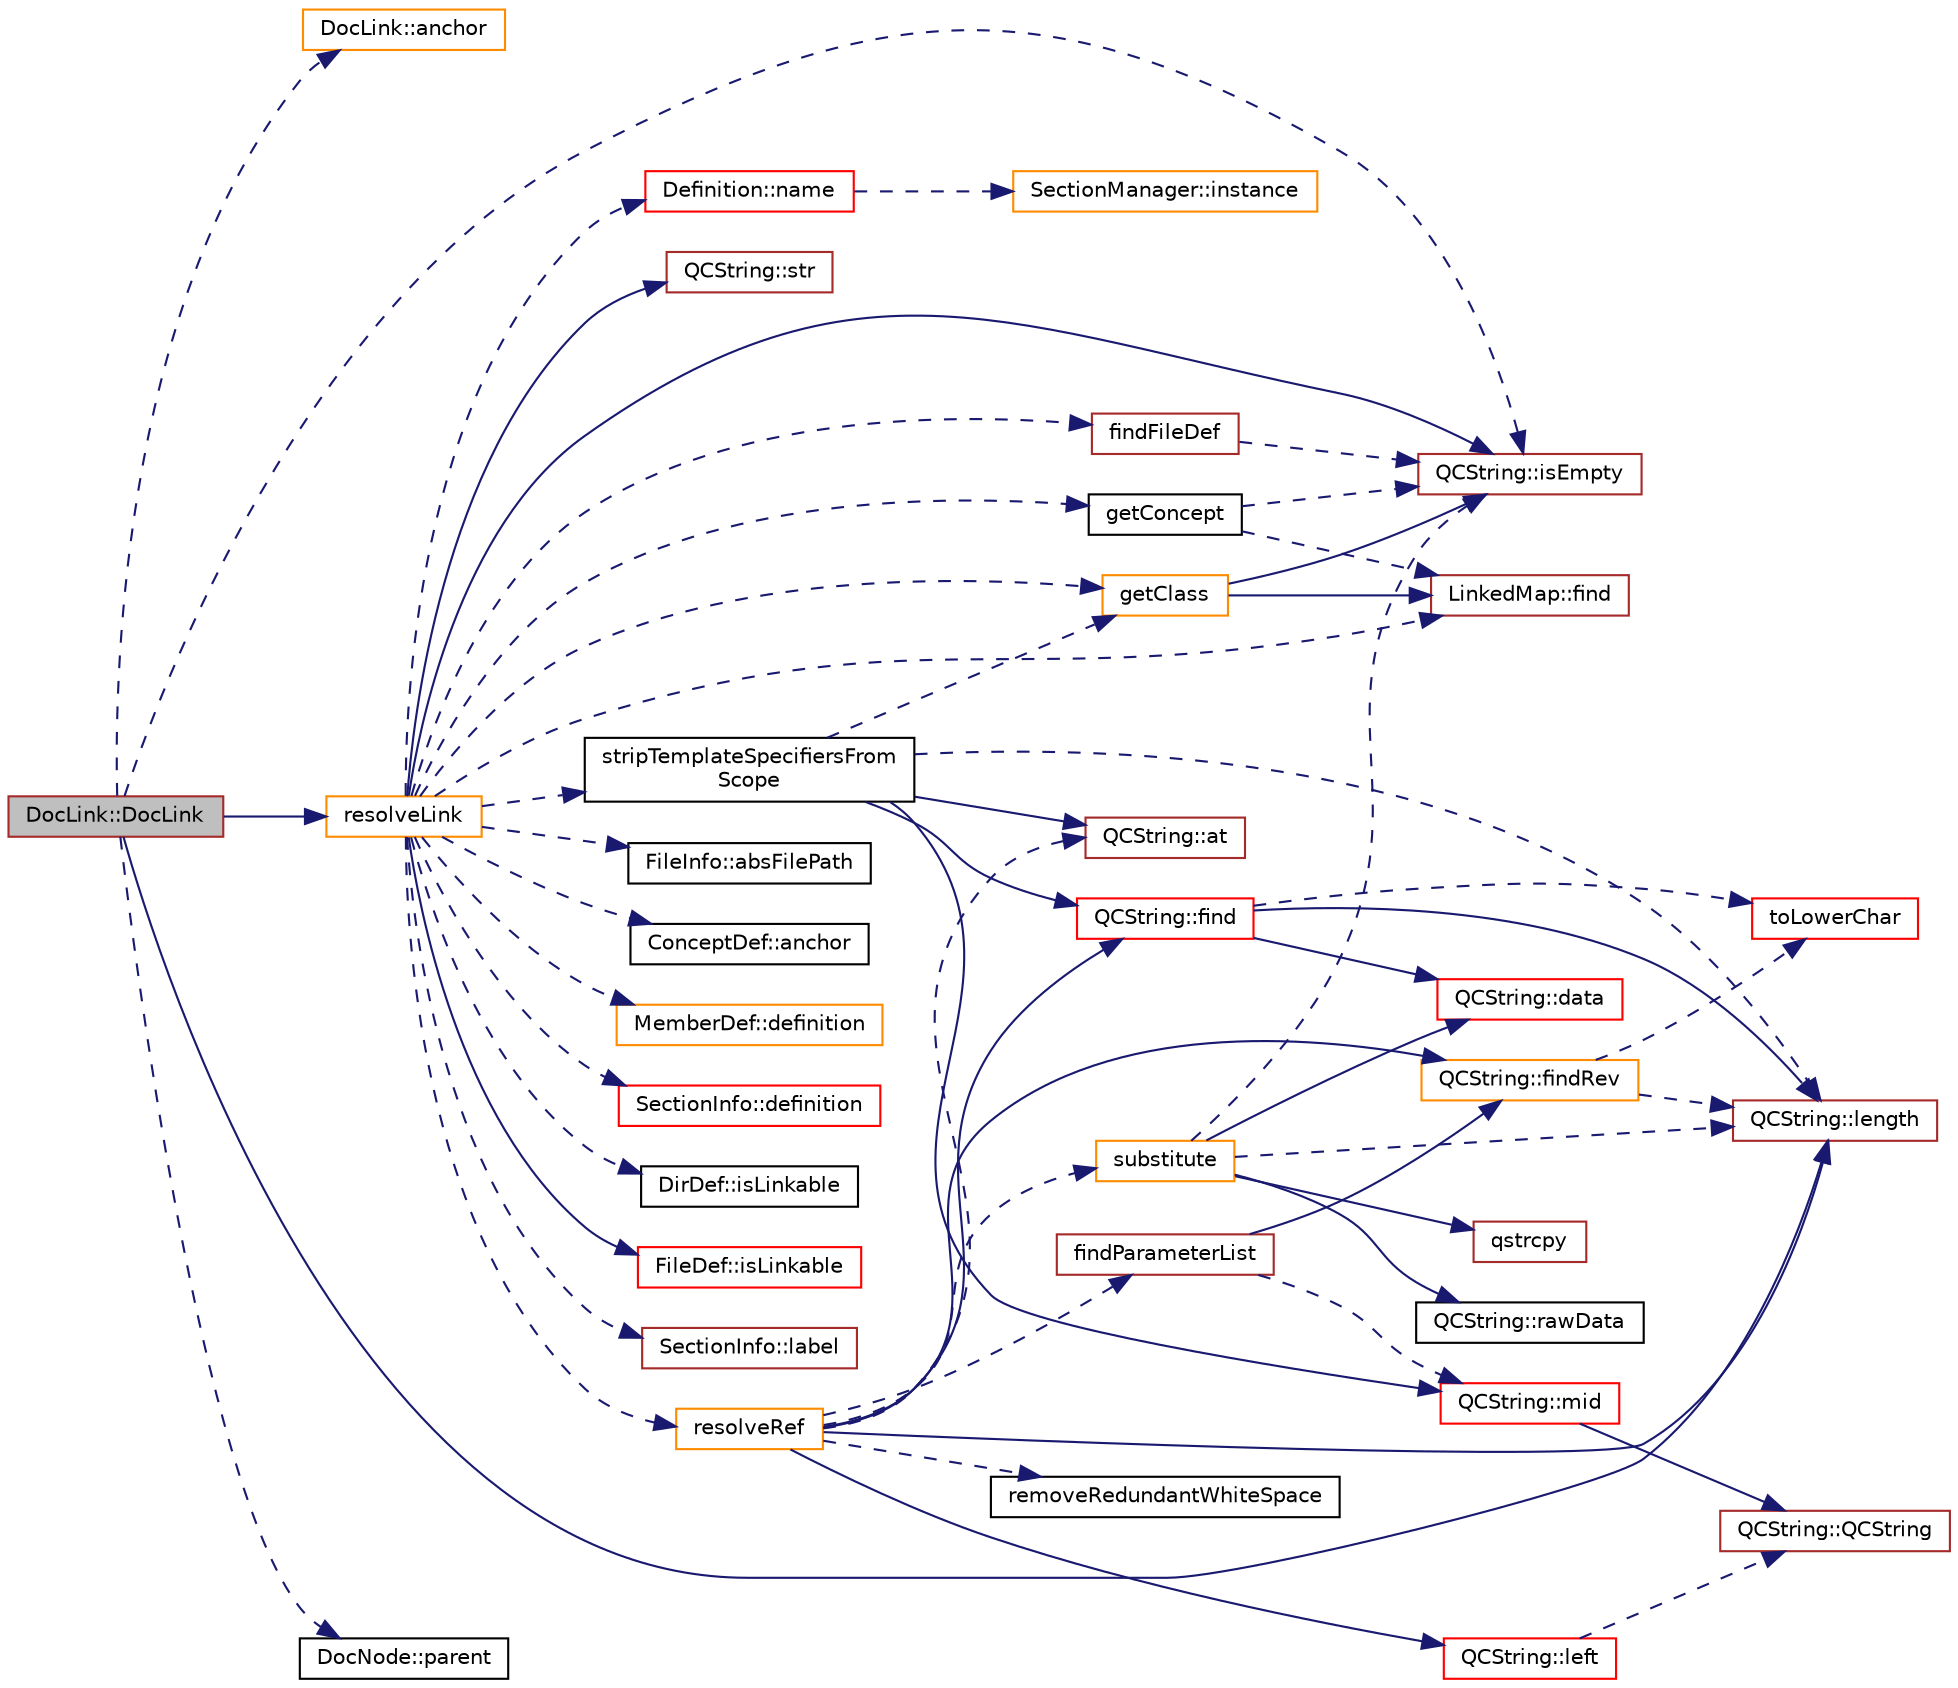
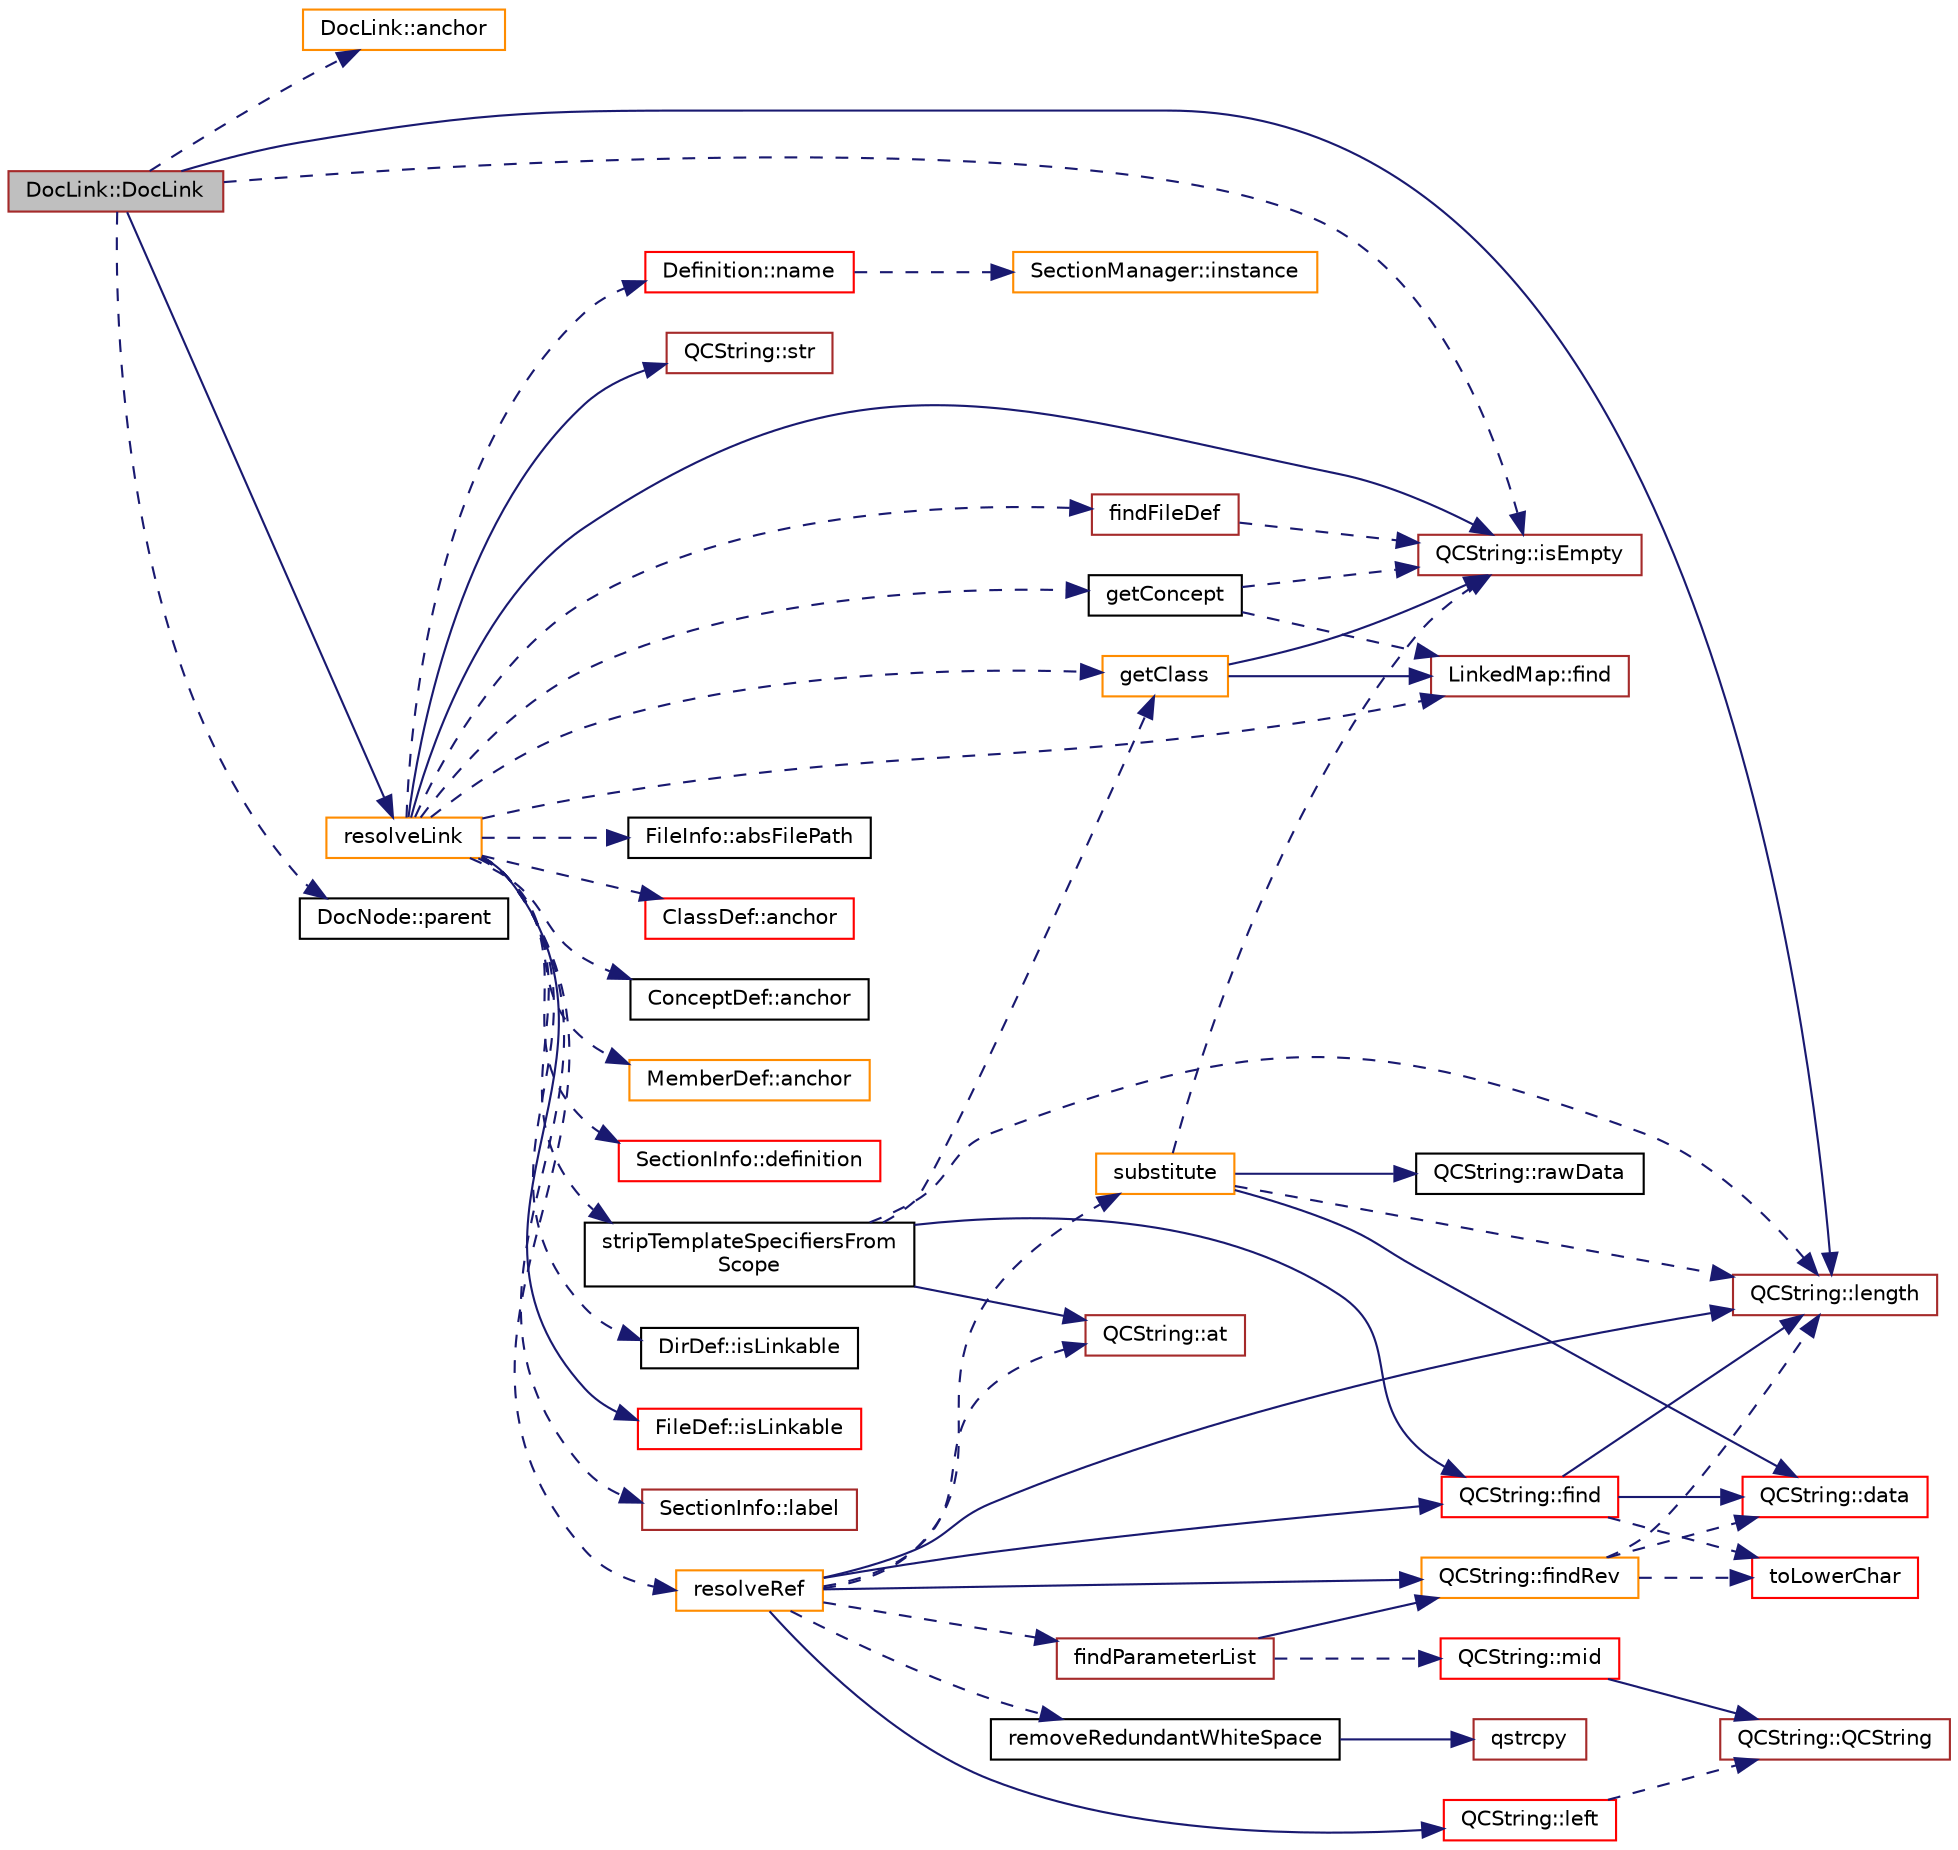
none -> (750, 919)
(750, 1025) -> (750, 1080)
(1365, 1205) -> (1396, 1739)
(993, 1296) -> none
none -> (1656, 1544)
